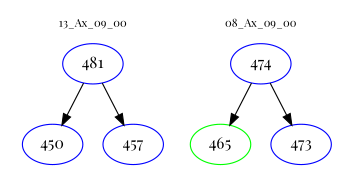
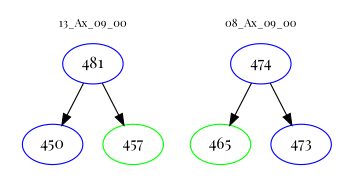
(133, 144) -> (133, 144)
